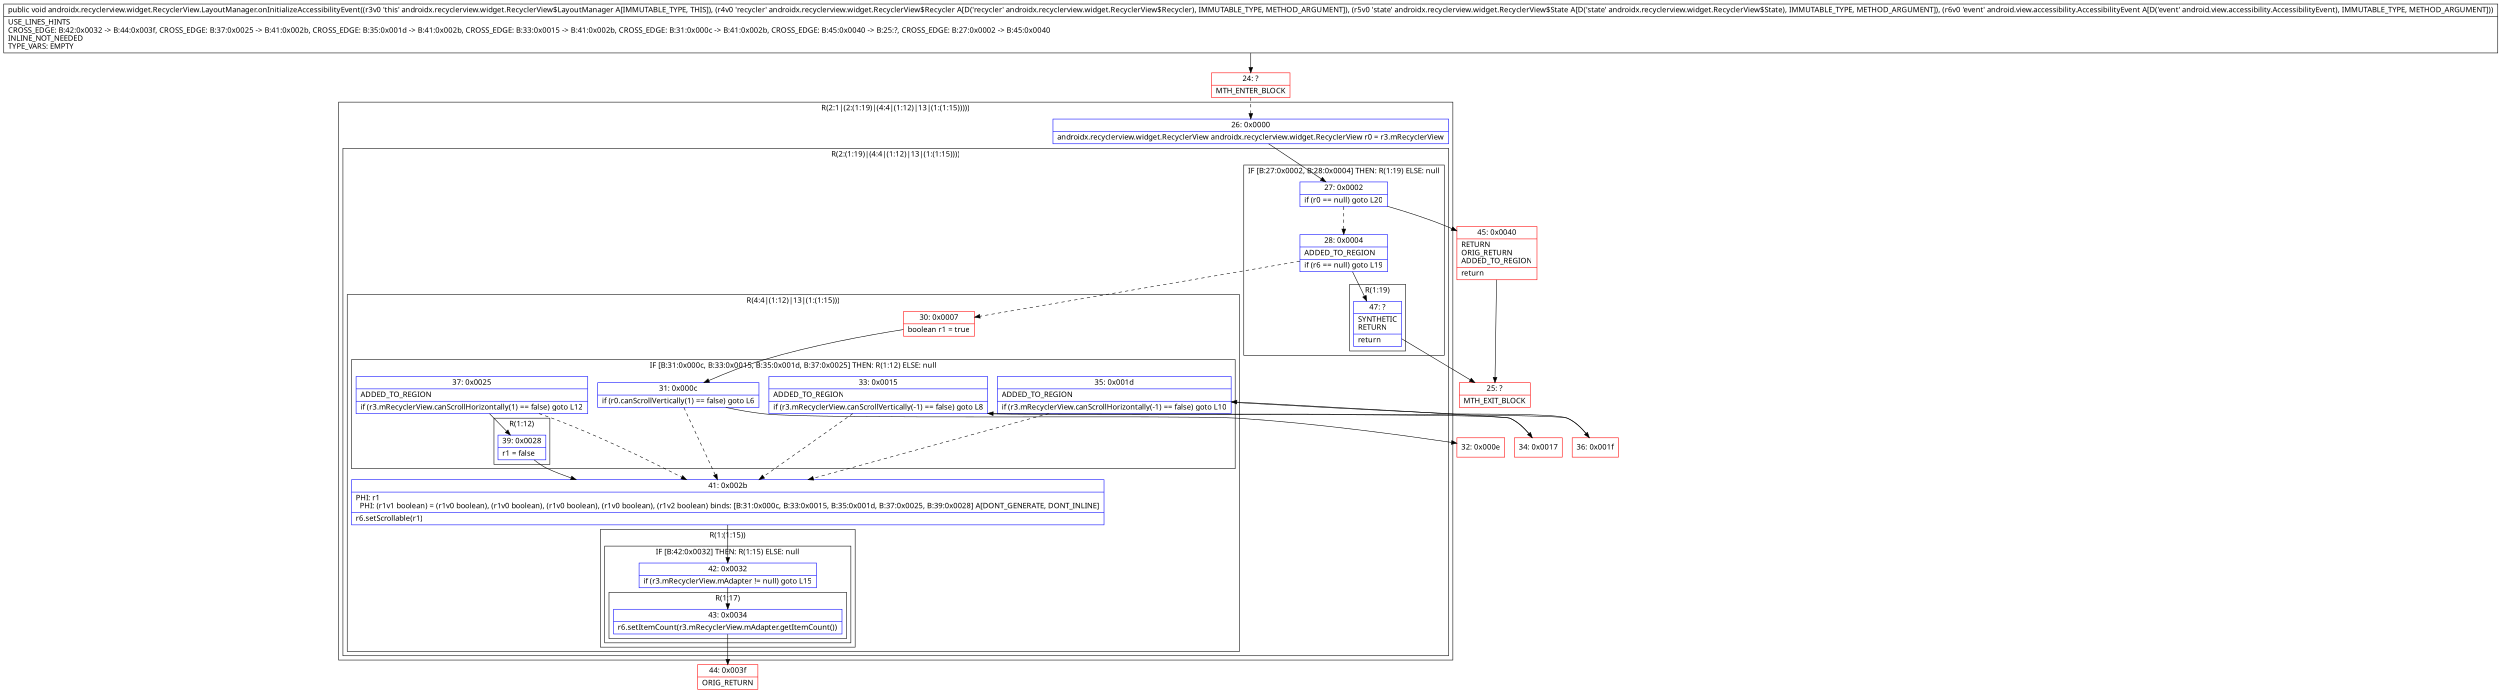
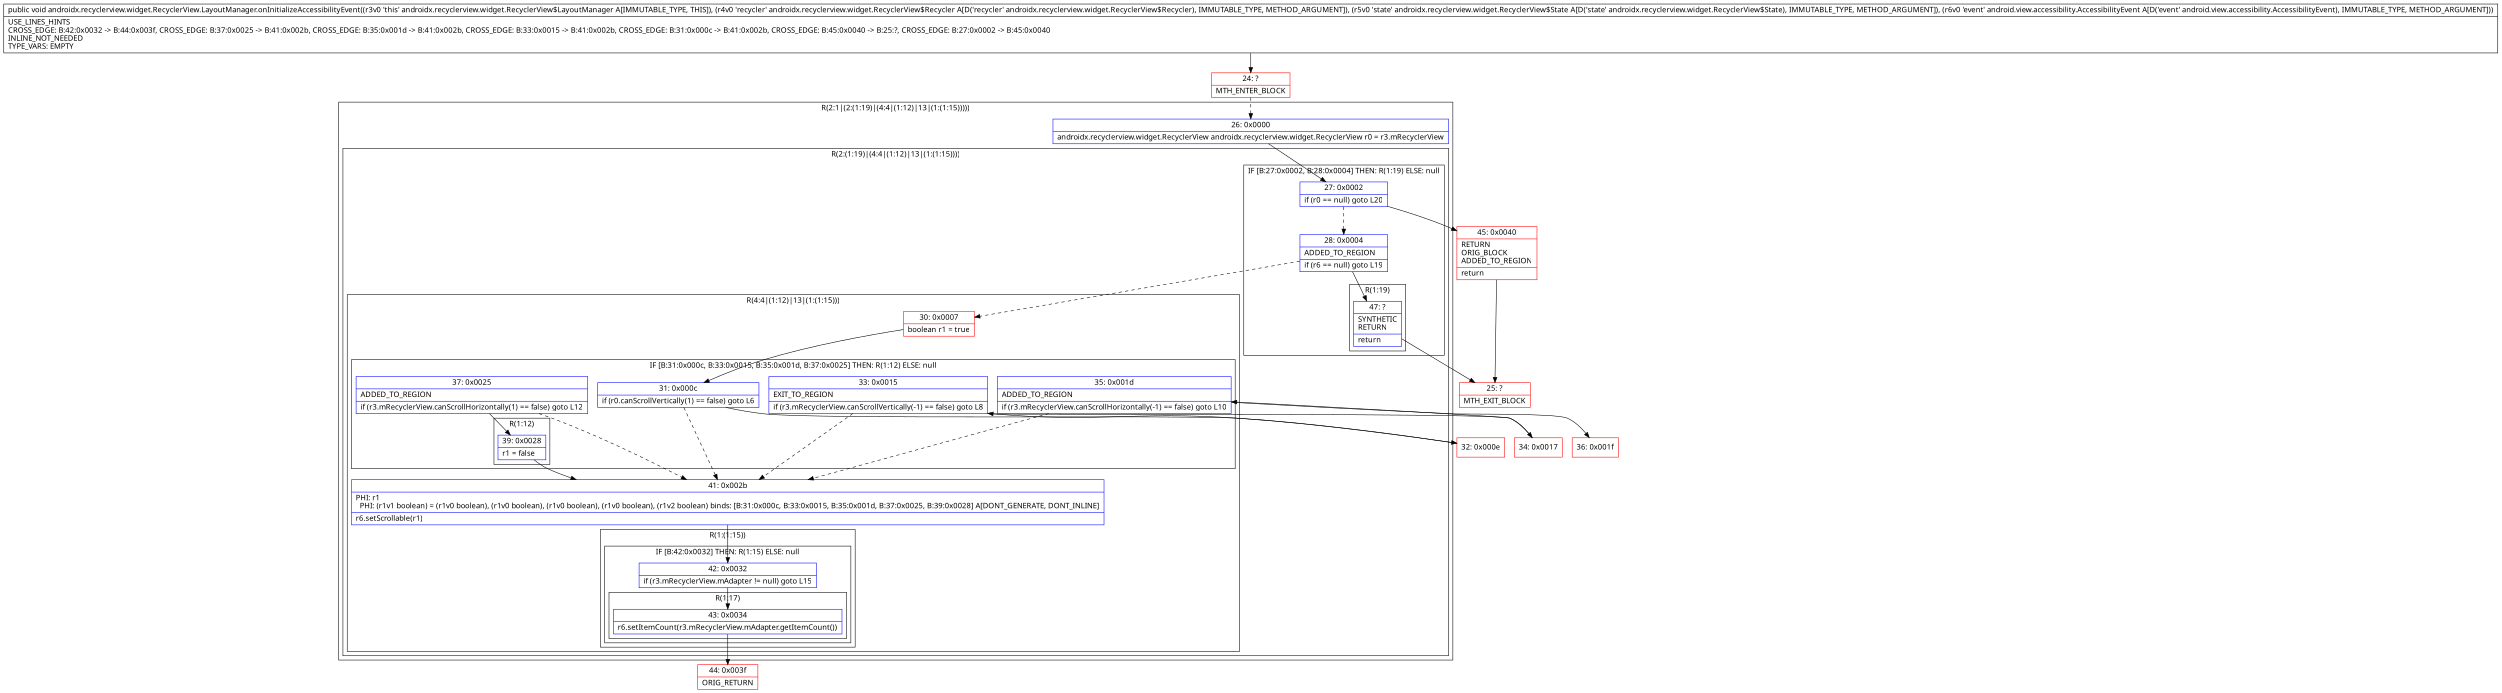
(1487, 253) -> (1485, 253)
(809, 395) -> (803, 395)
(1295, 414) -> (1226, 418)
